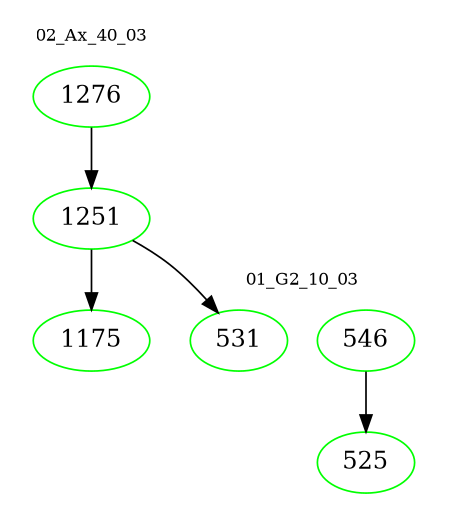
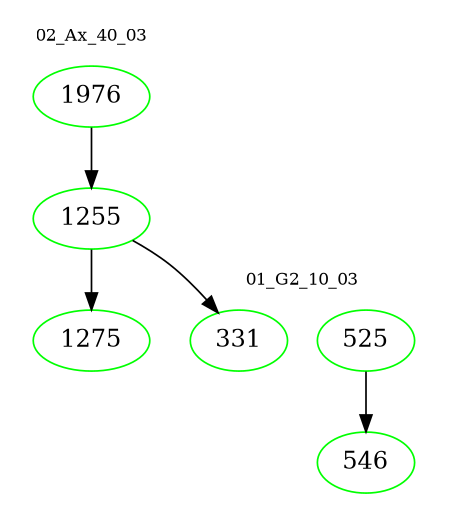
(92, 97) -> (92, 97)
(92, 219) -> (92, 219)
(92, 341) -> (92, 341)
(239, 341) -> (239, 341)
(366, 393) -> (366, 393)
